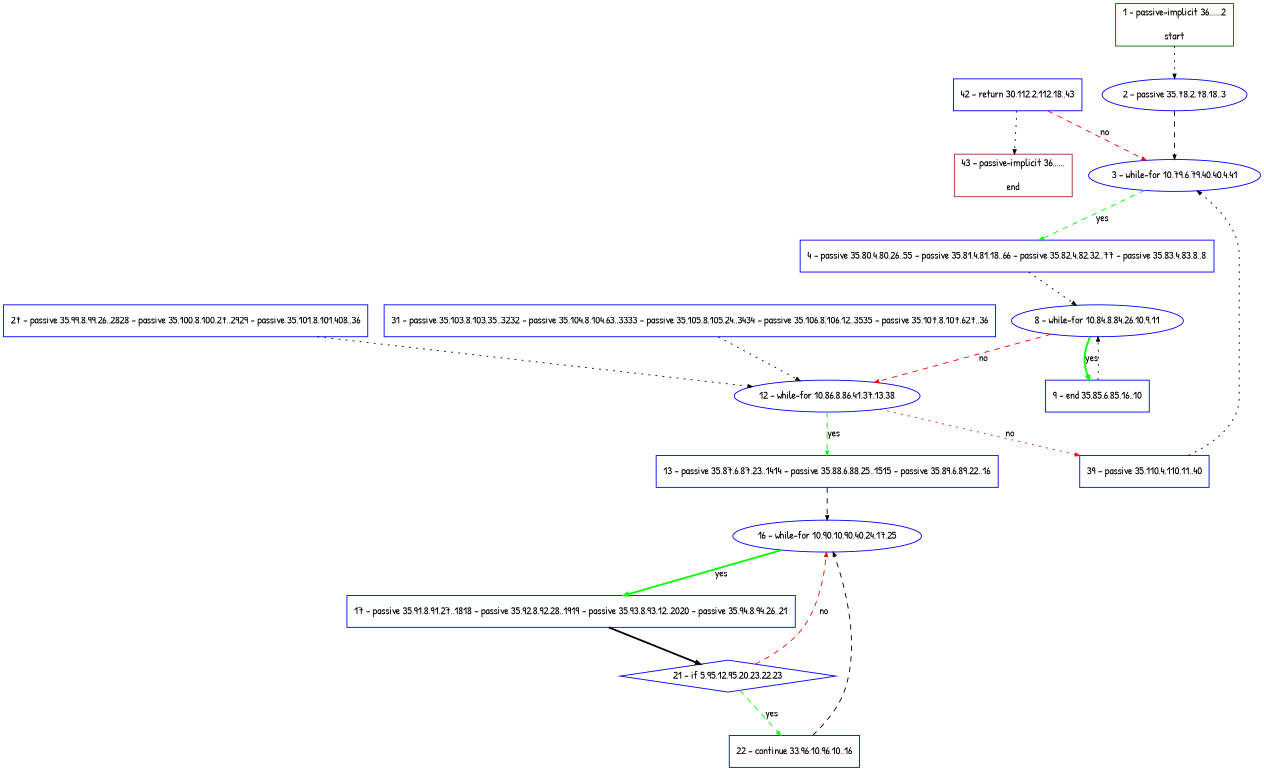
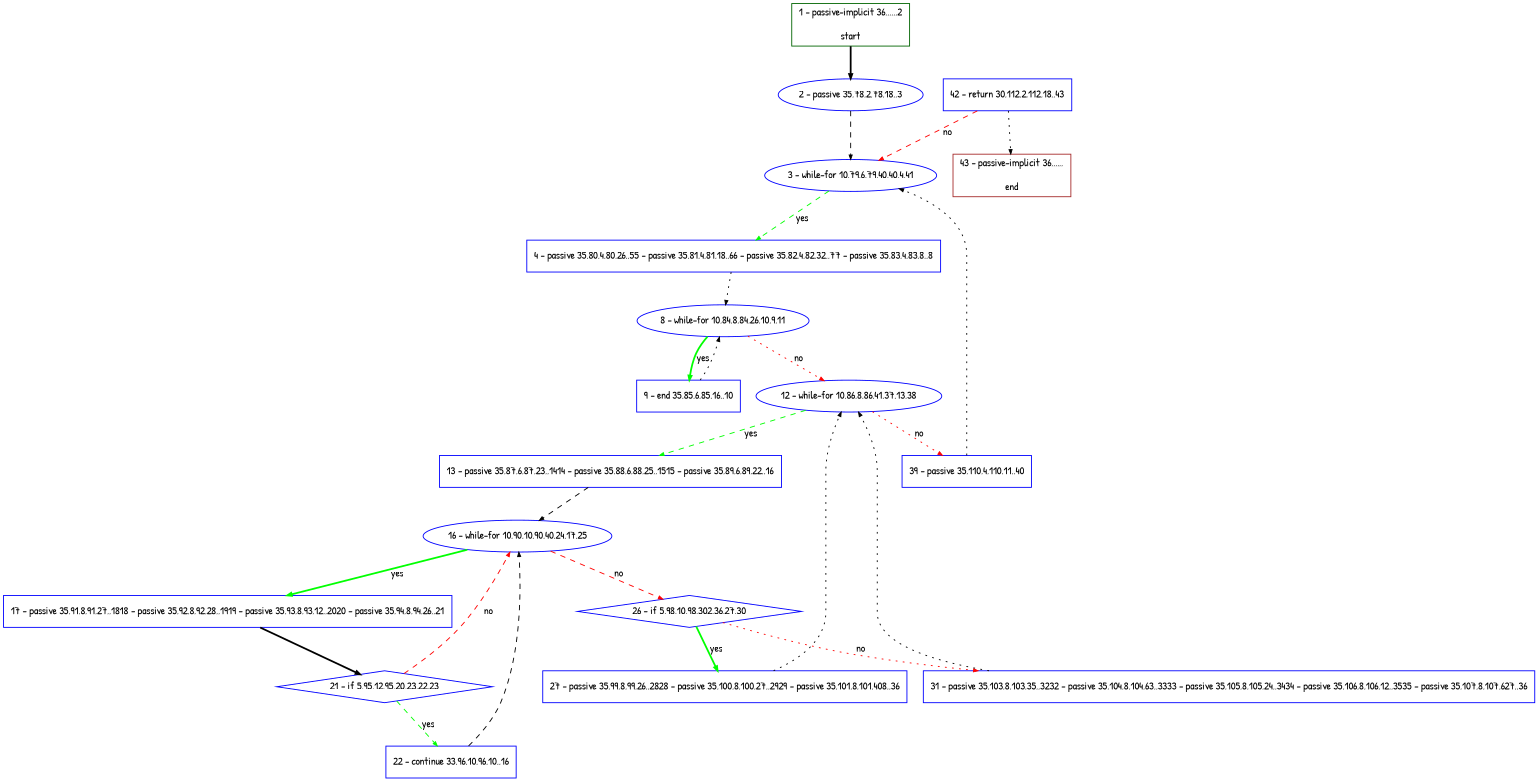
(1175, 60) -> (851, 60)
(965, 358) -> (784, 357)
none -> (689, 611)
